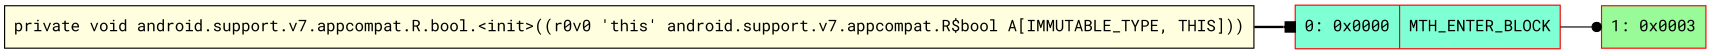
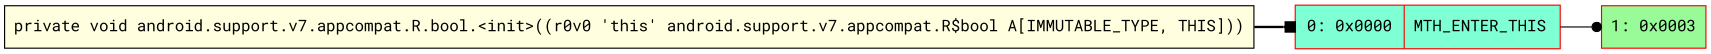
(1480, 26) -> (1480, 26)
